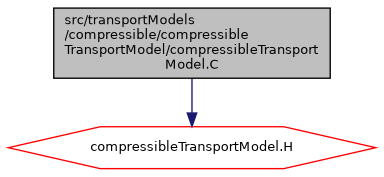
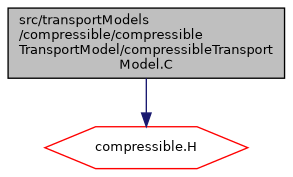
(192, 148) -> (146, 148)
